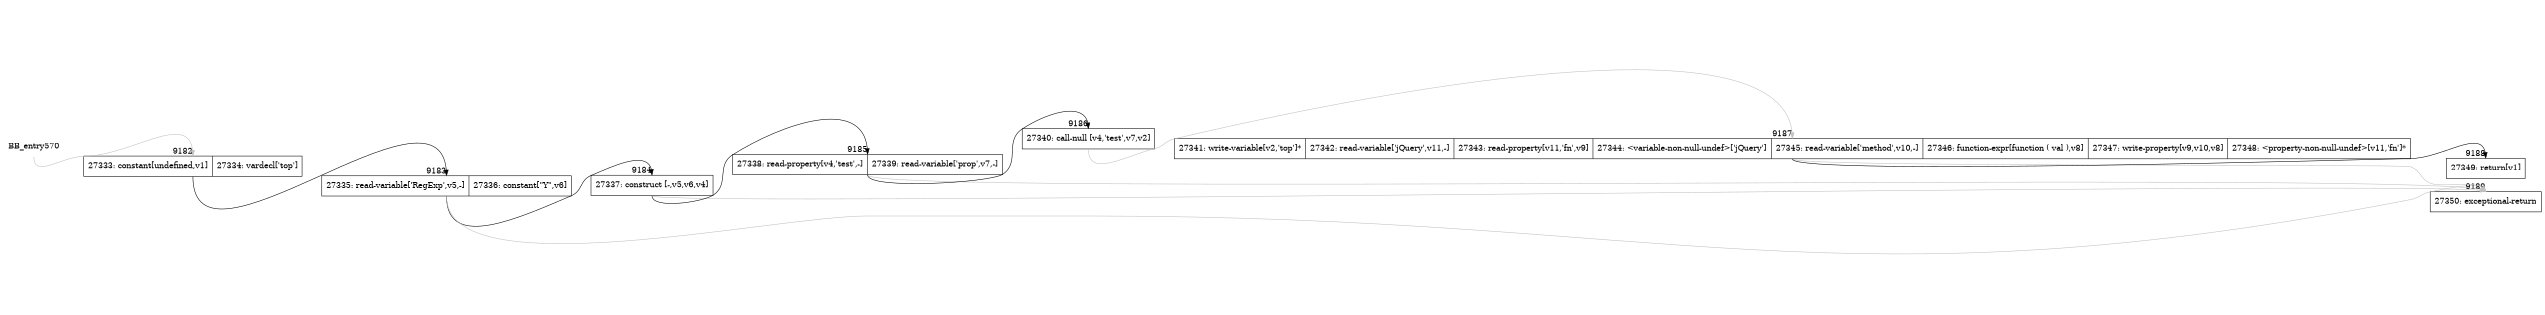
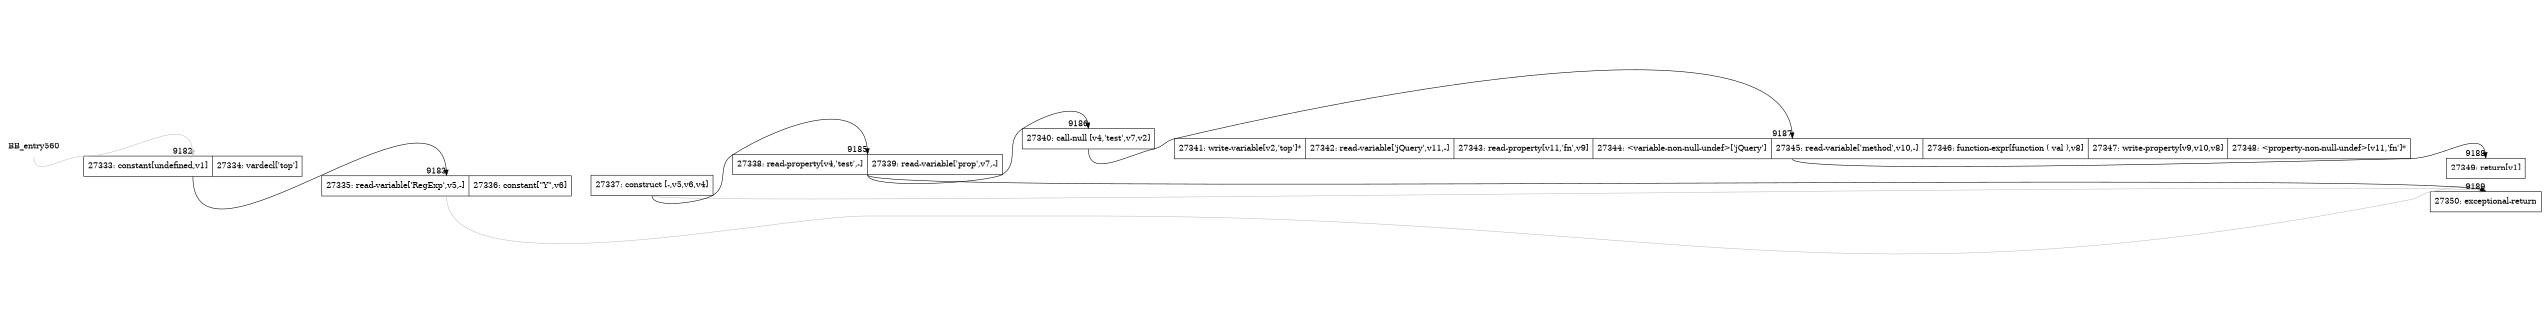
(1443, 87) -> (1443, 87)
(34, 146) -> (34, 146)
(2263, 165) -> none
(1674, 183) -> (1674, 183)
(547, 206) -> none
